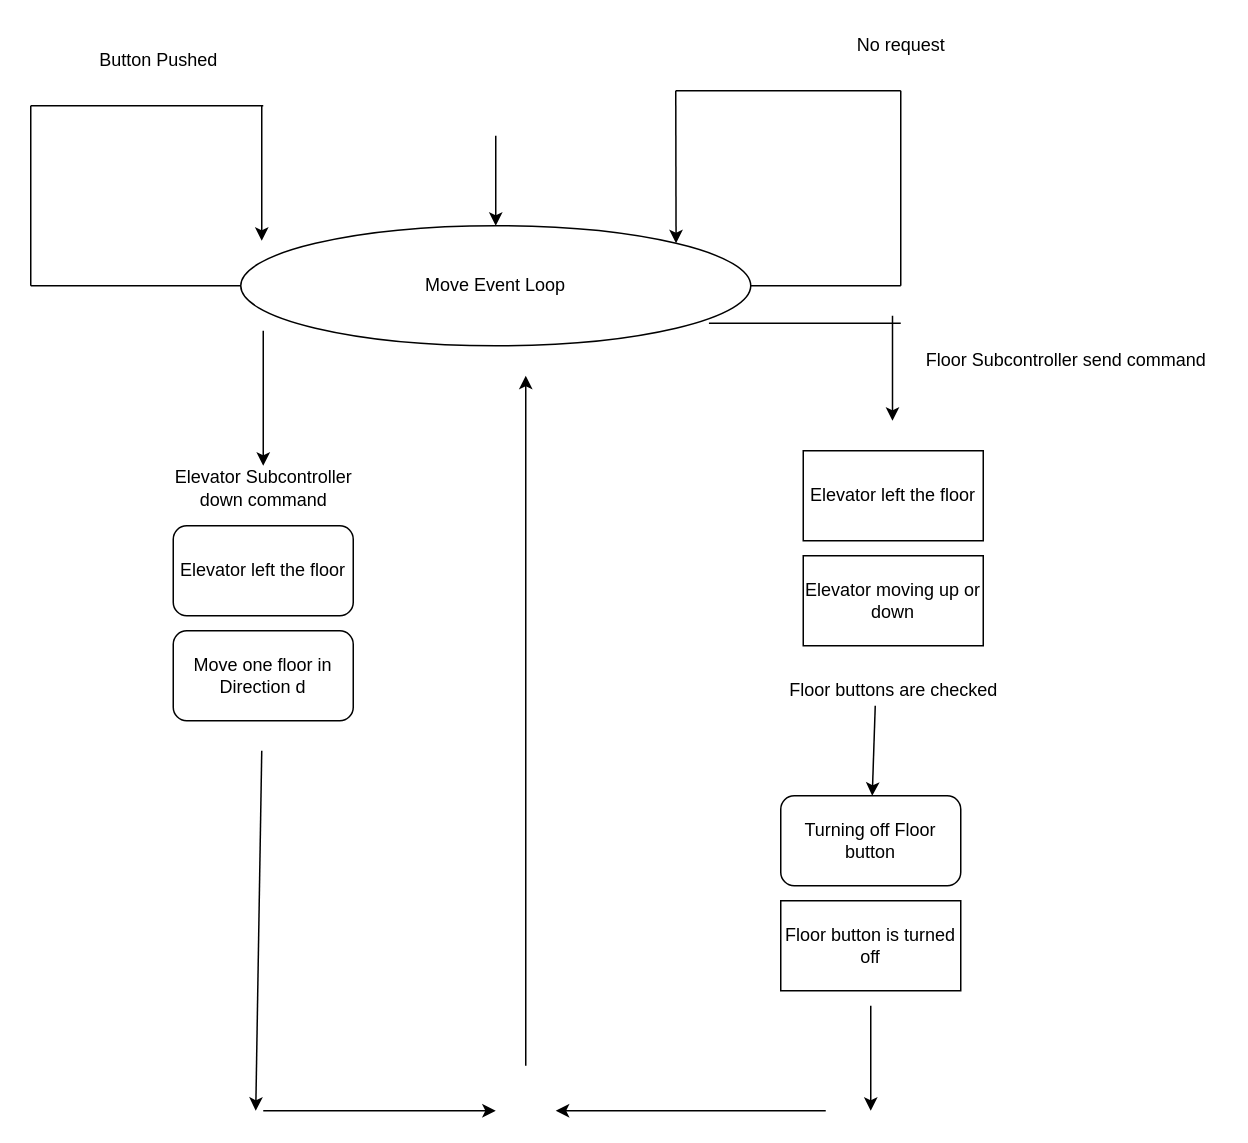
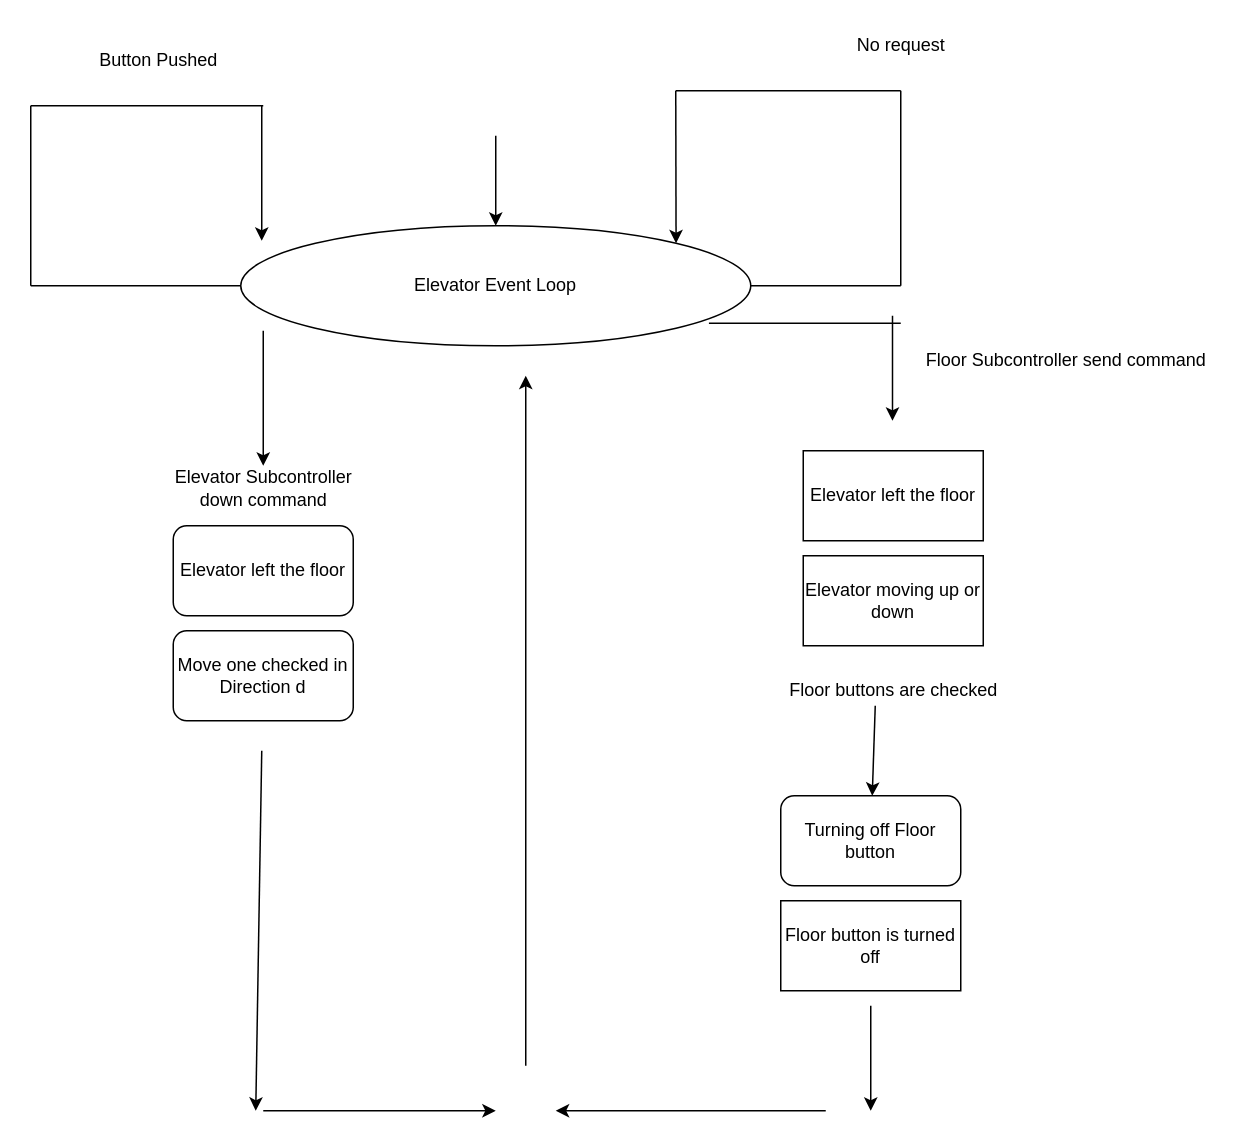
(496, 286) -> (496, 286)
(263, 676) -> (263, 676)
